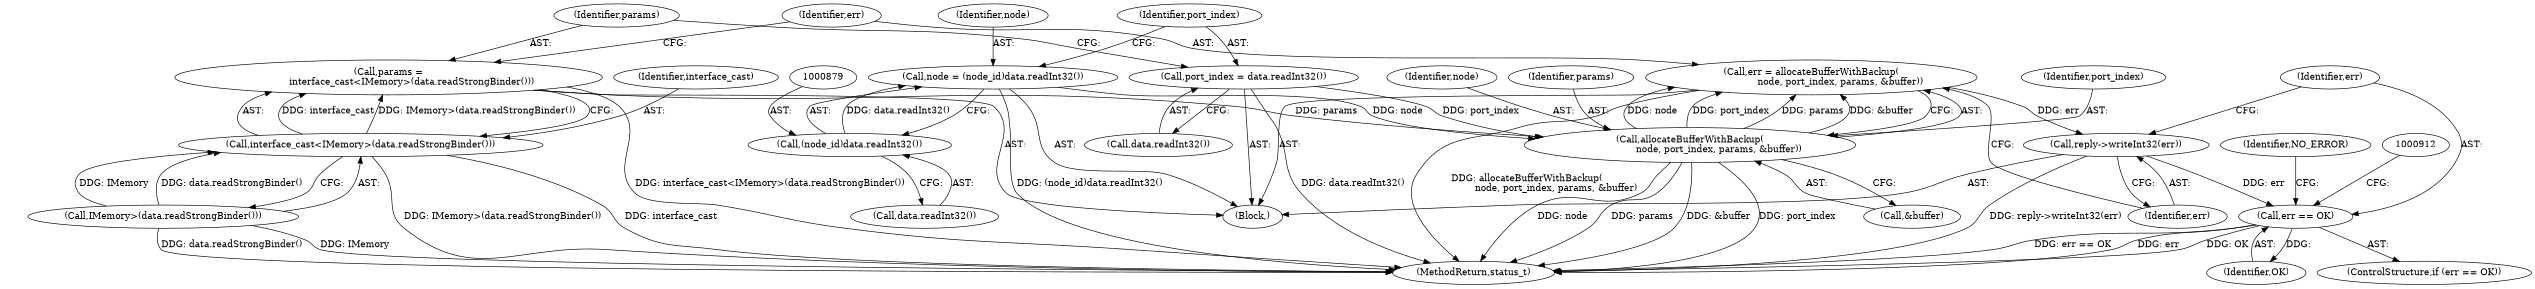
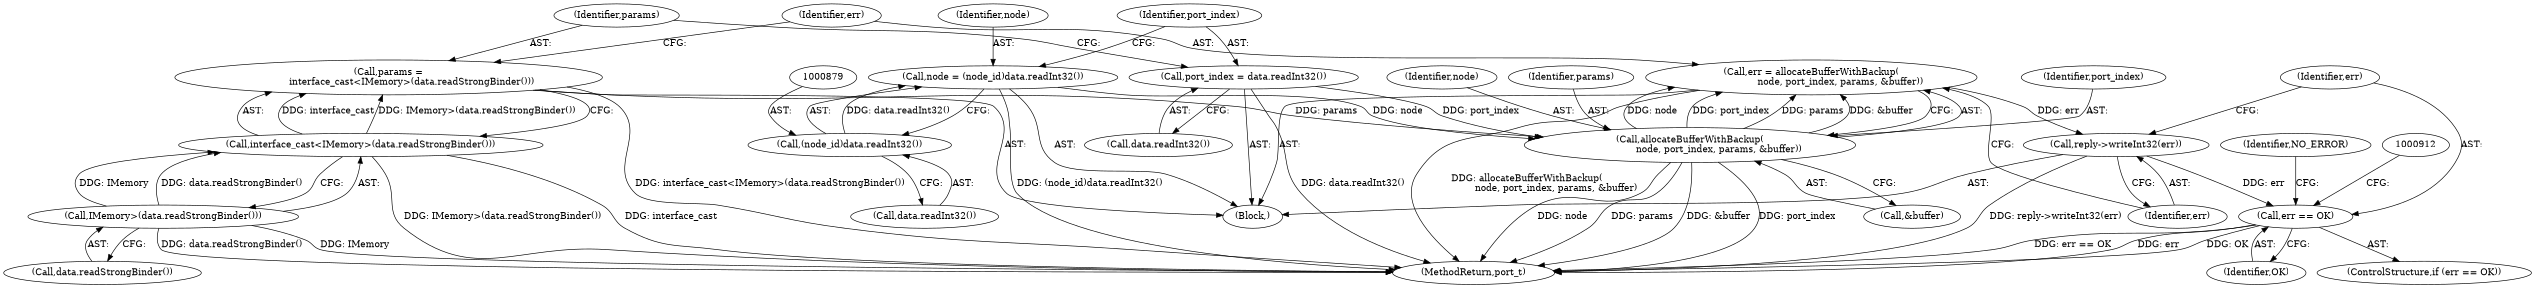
(696, 77) -> none
(2300, 245) -> (2300, 245)
none -> (103, 273)
(1474, 273) -> (1474, 273)
